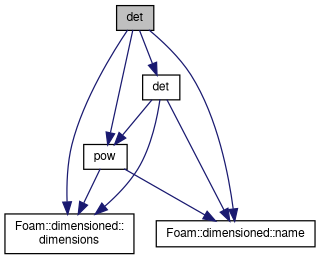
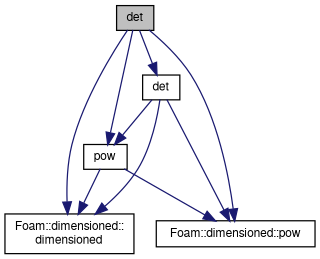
(69, 234) -> (69, 234)
(236, 234) -> (236, 234)
